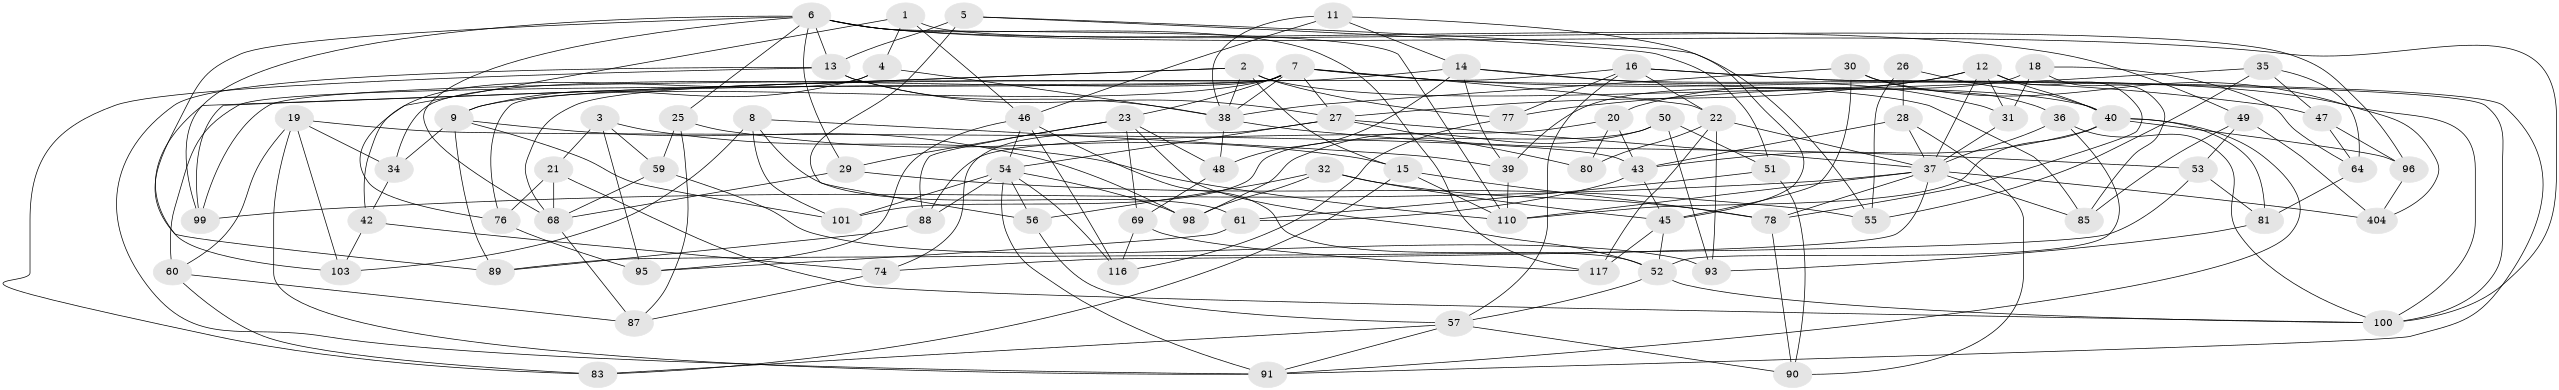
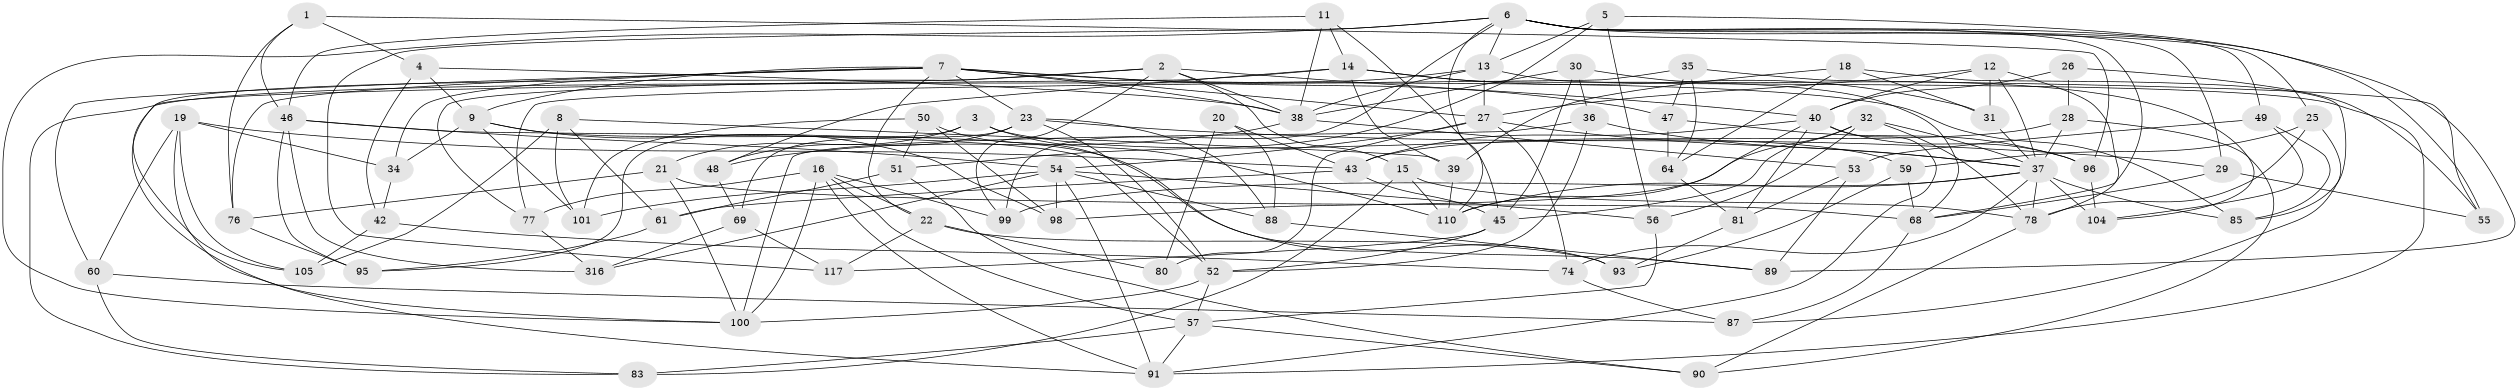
(1796, 88) -> none
(1823, 144) -> (1920, 131)
(1040, 145) -> (2188, 200)
(2377, 221) -> (2097, 221)
(341, 272) -> (304, 272)
(1118, 272) -> (595, 272)
